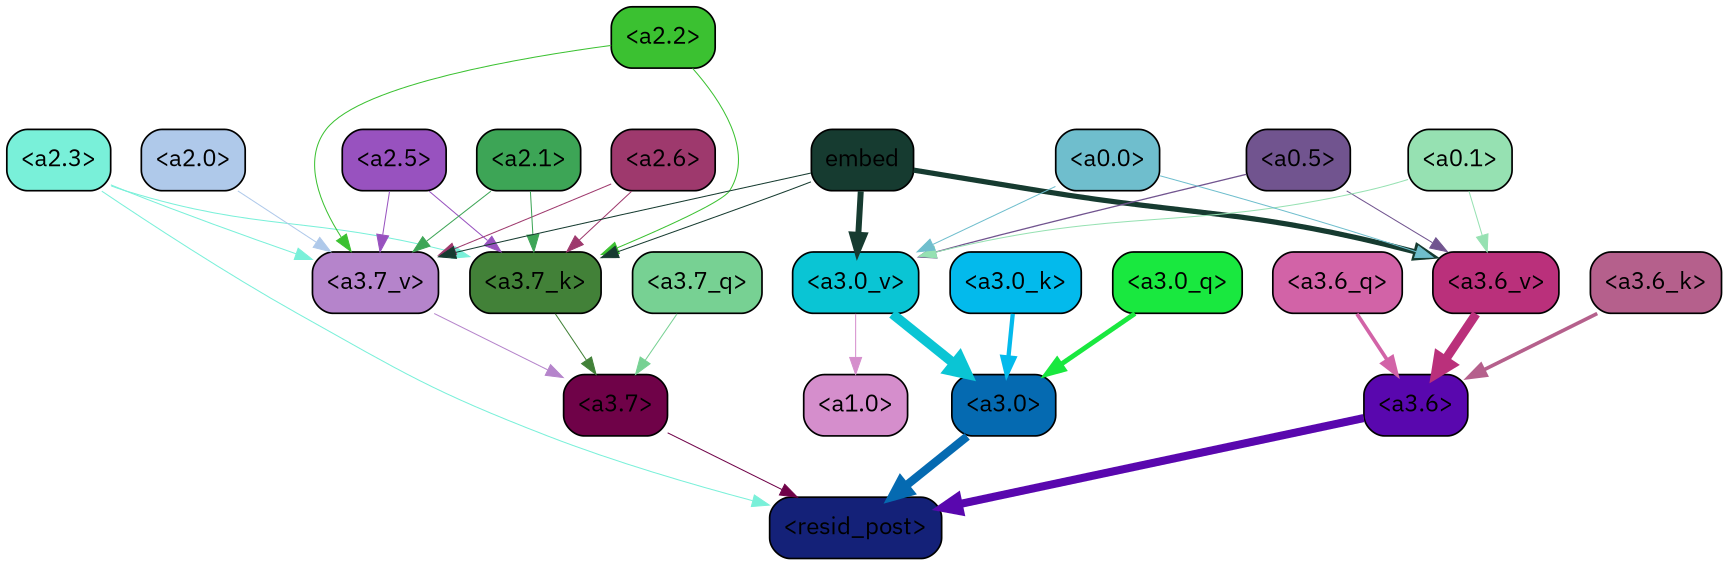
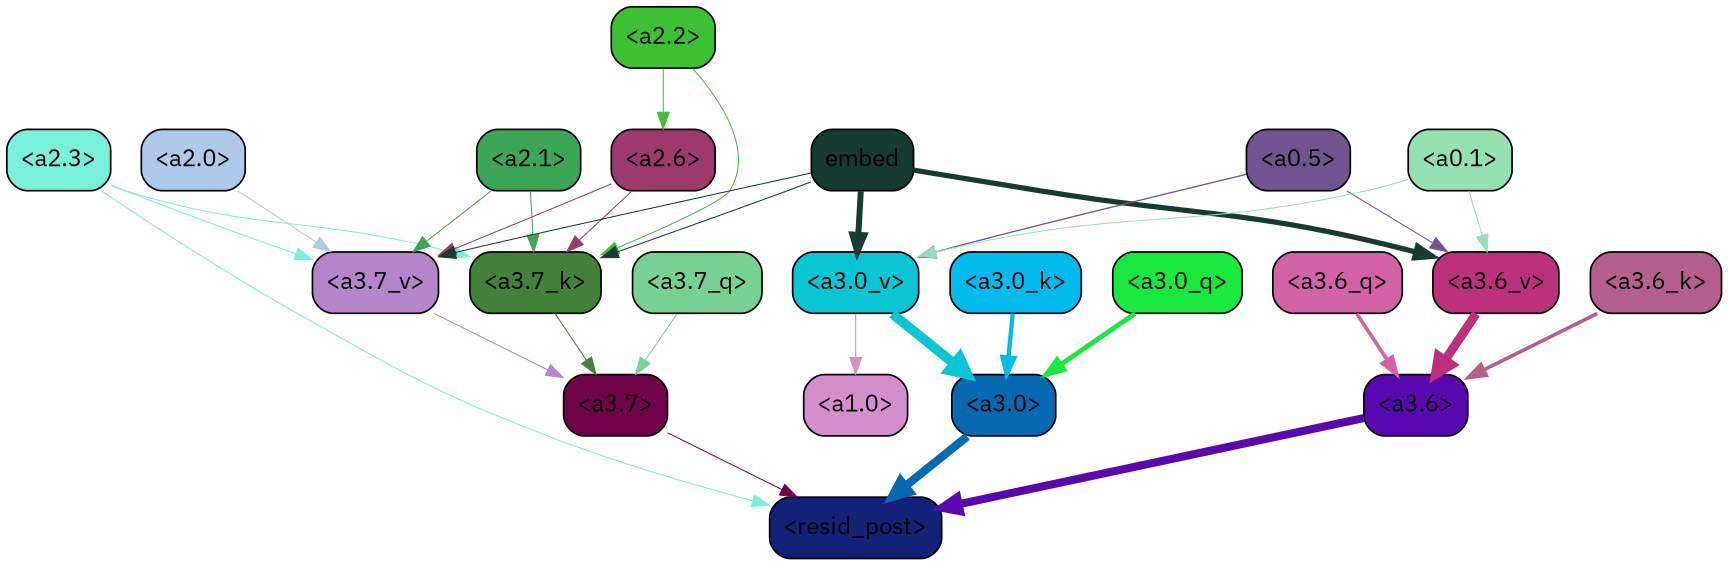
(407, 87) -> (663, 90)
(394, 160) -> none
(1108, 160) -> none
